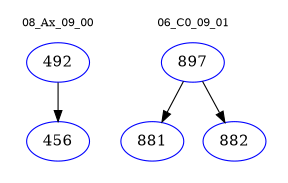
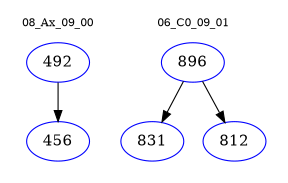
(193, 62) -> (193, 62)
(152, 141) -> (152, 141)
(235, 141) -> (235, 141)
